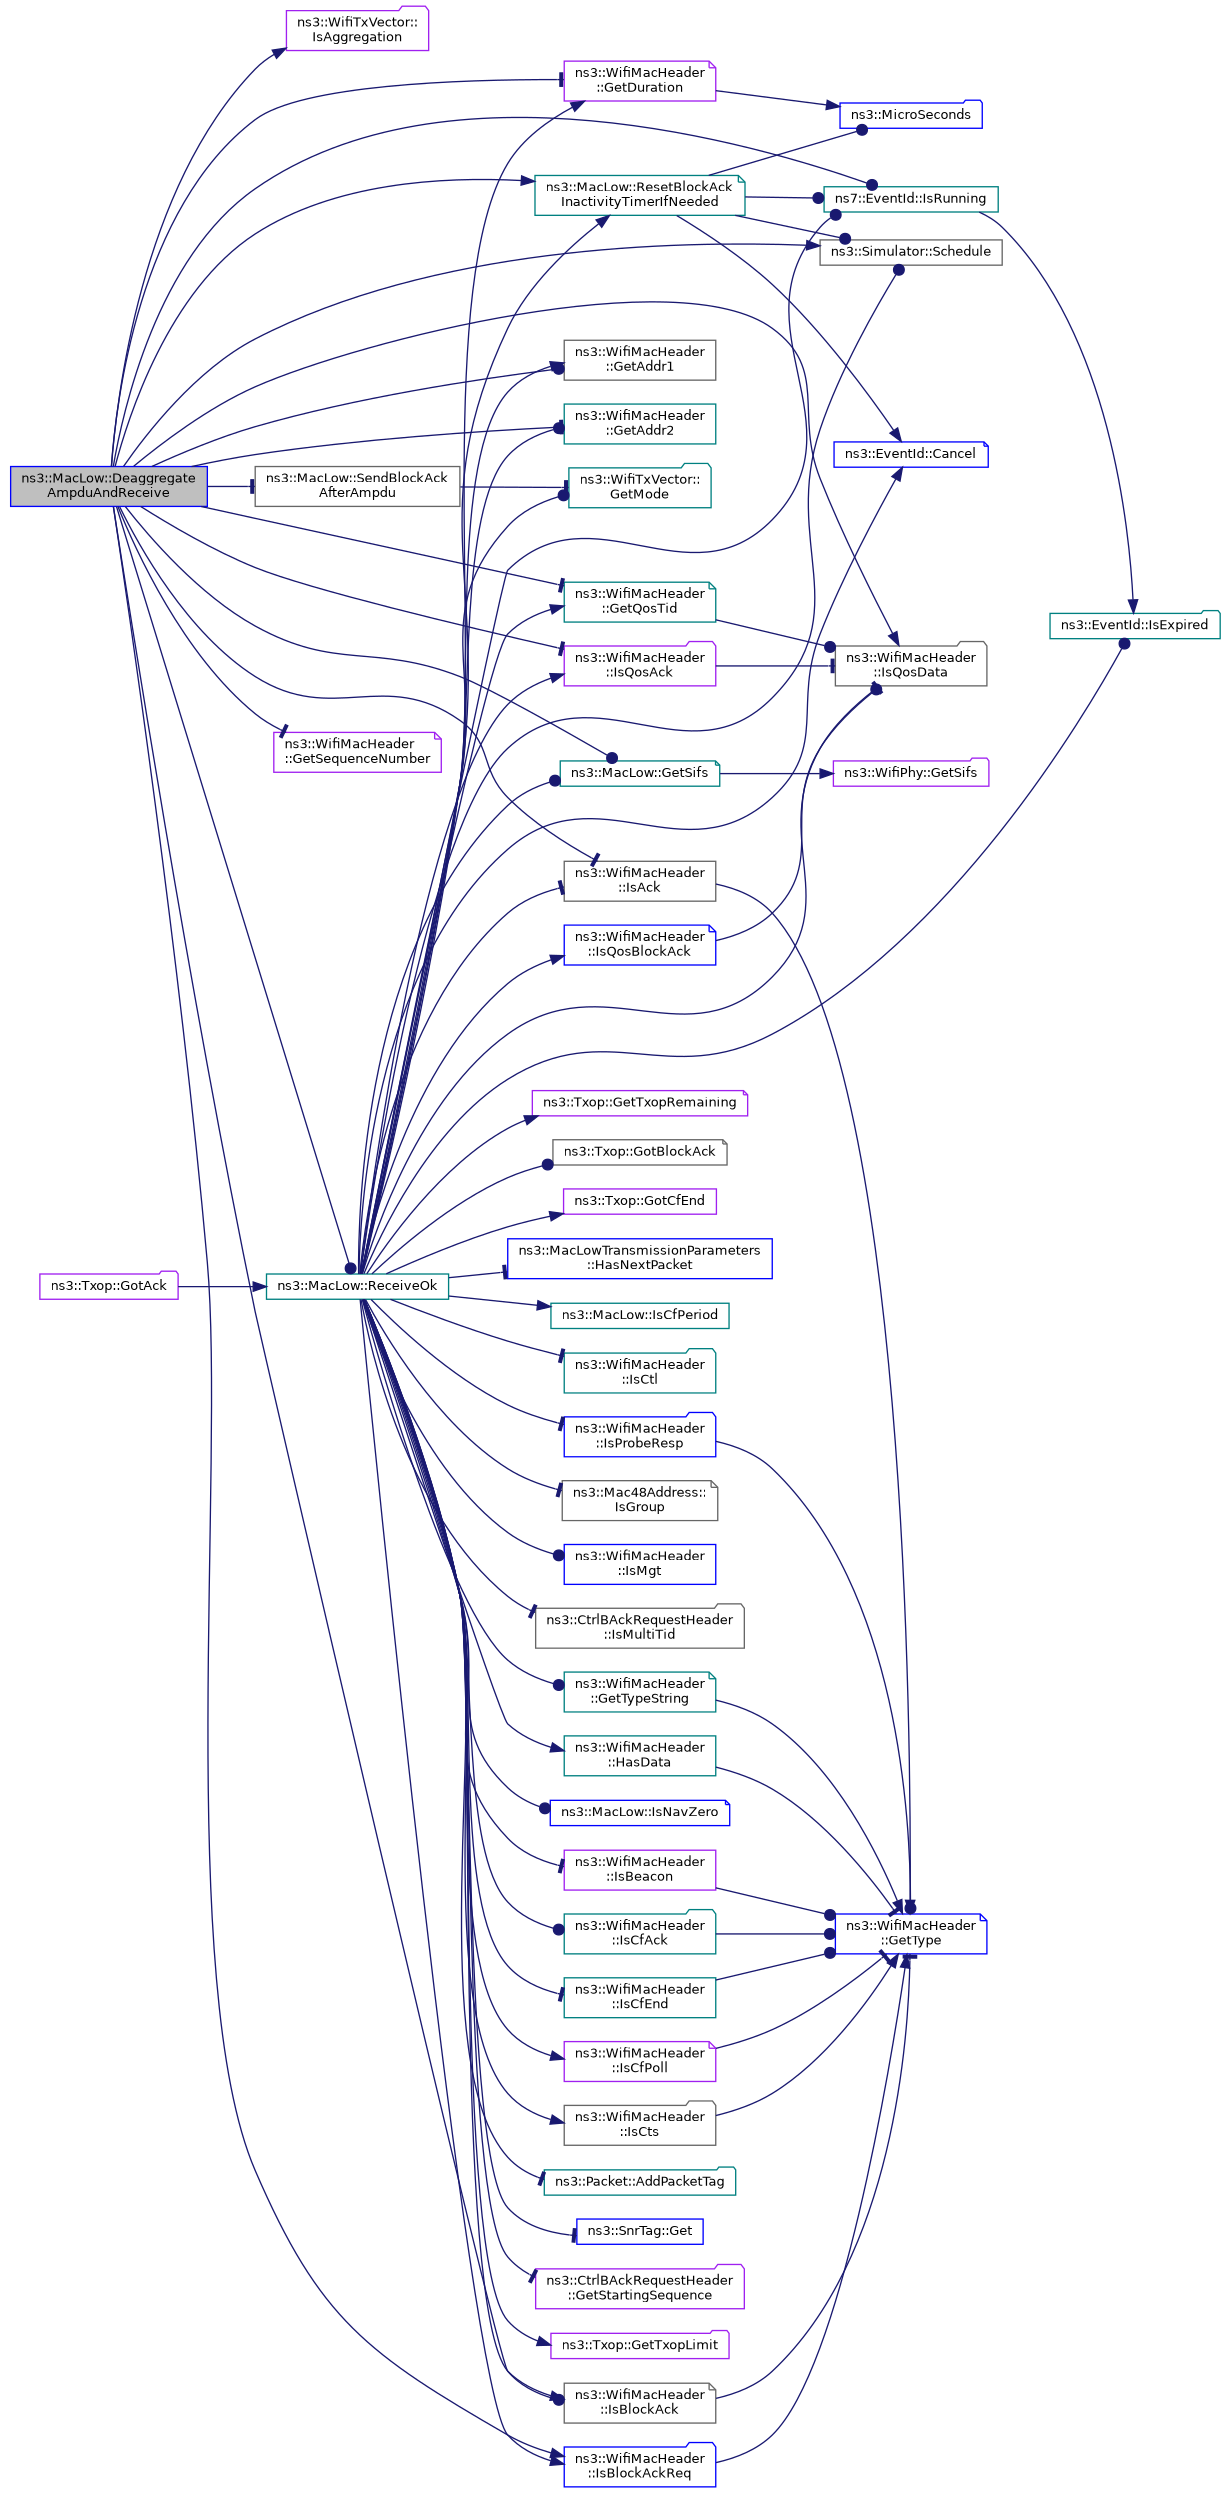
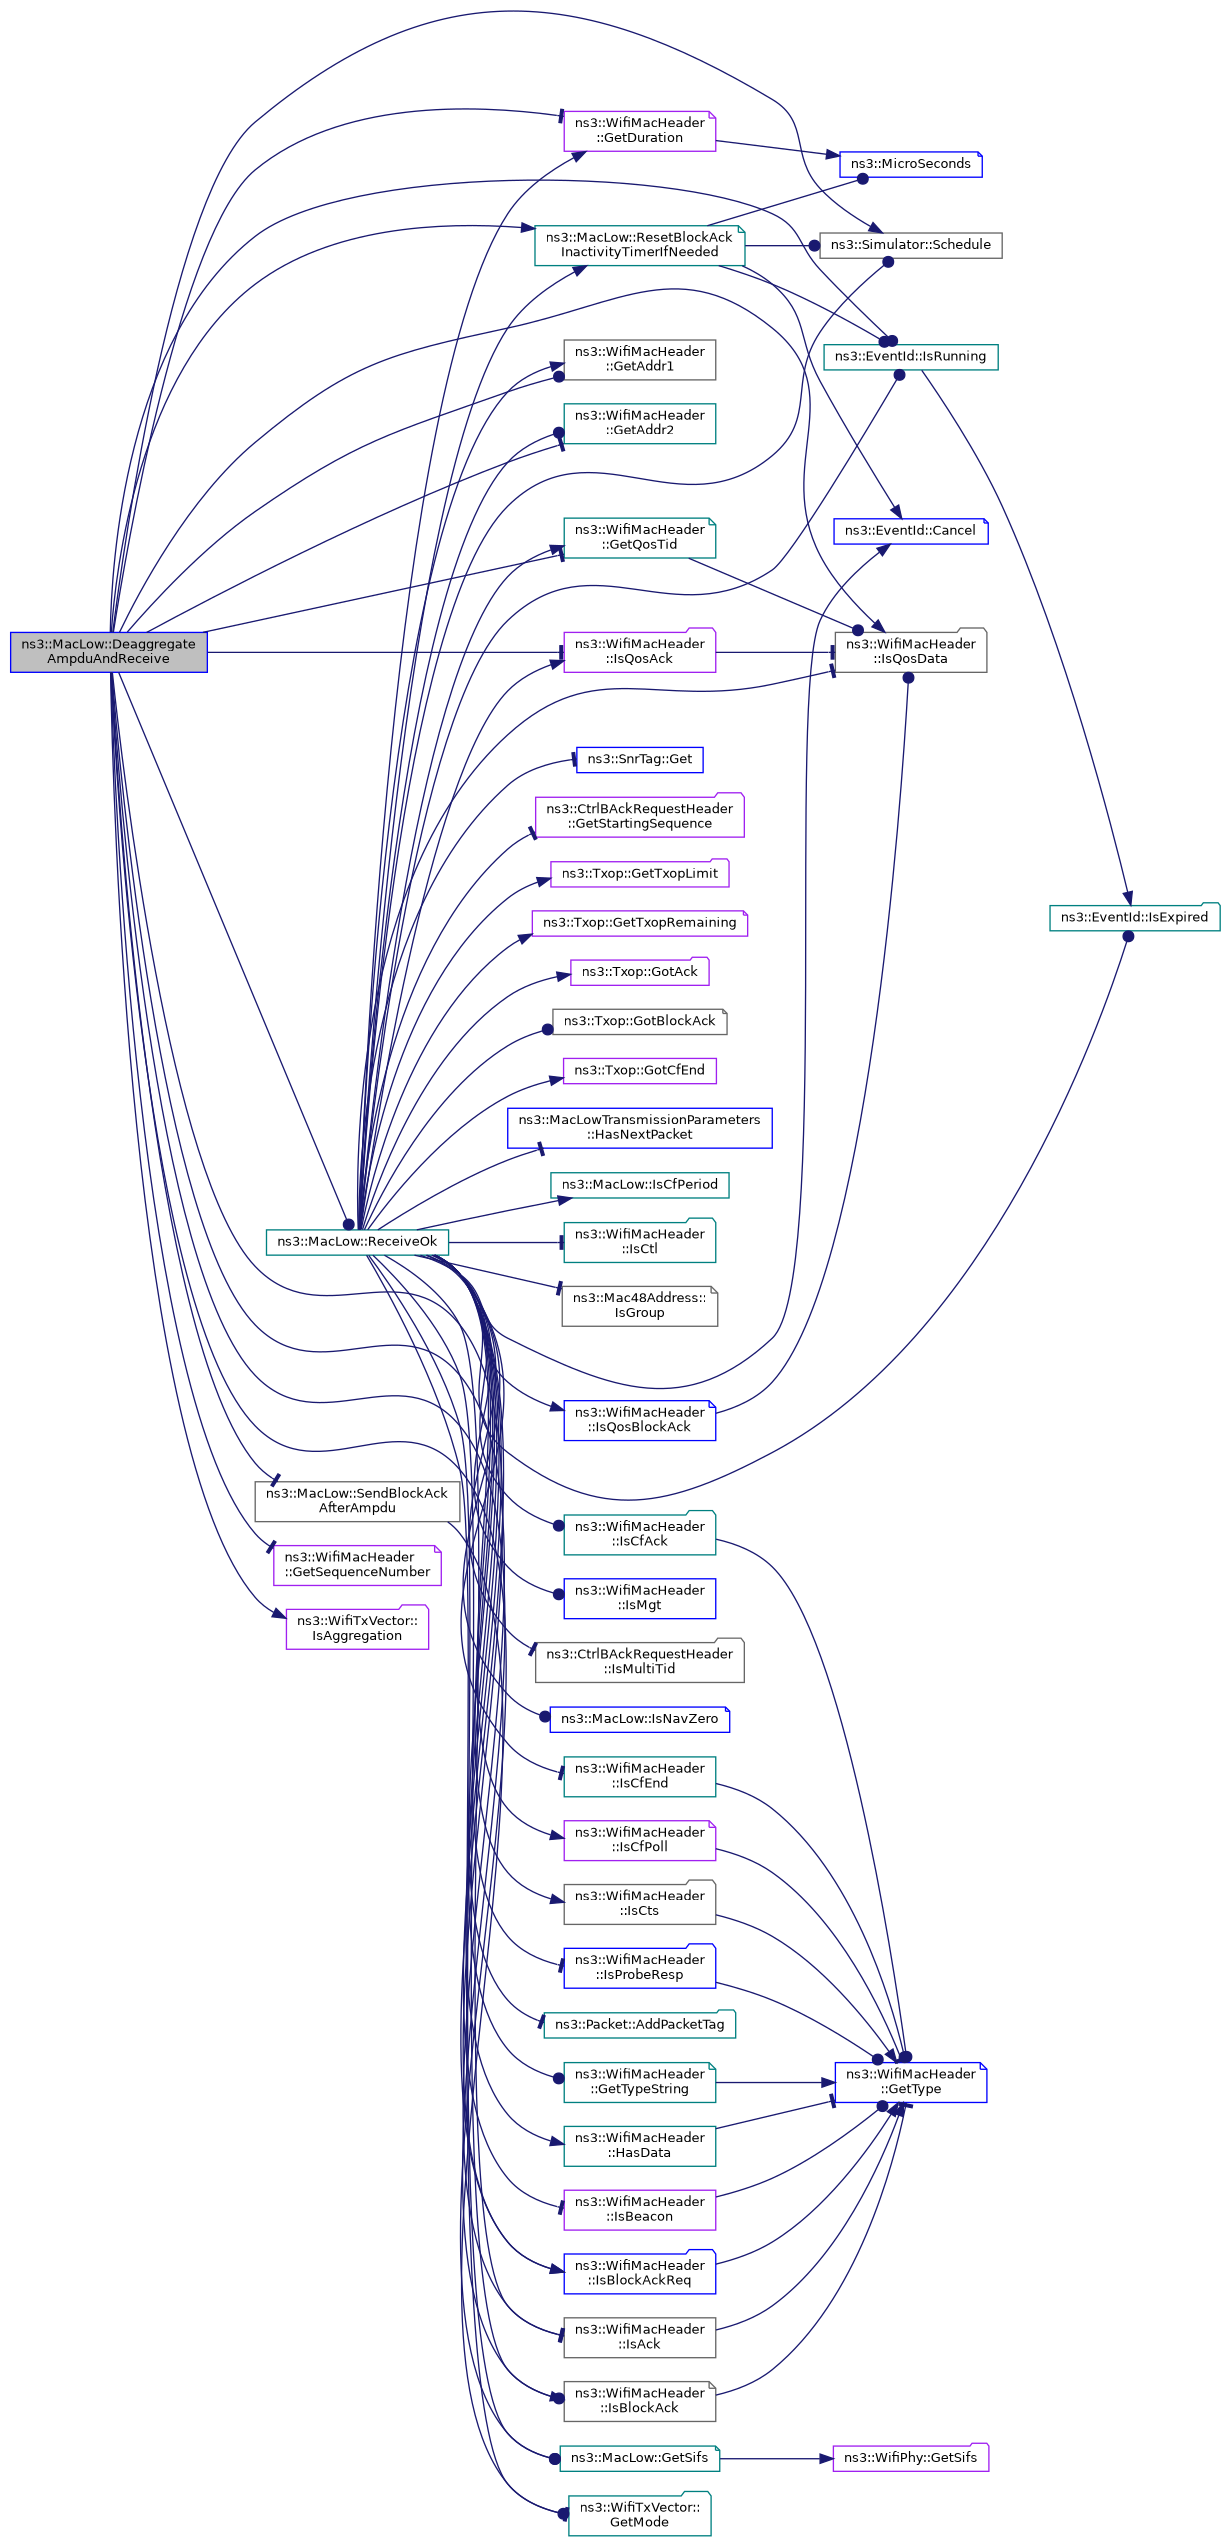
(911, 116) -> (911, 165)
(911, 199) -> (911, 357)
(217, 1287) -> (431, 1079)
